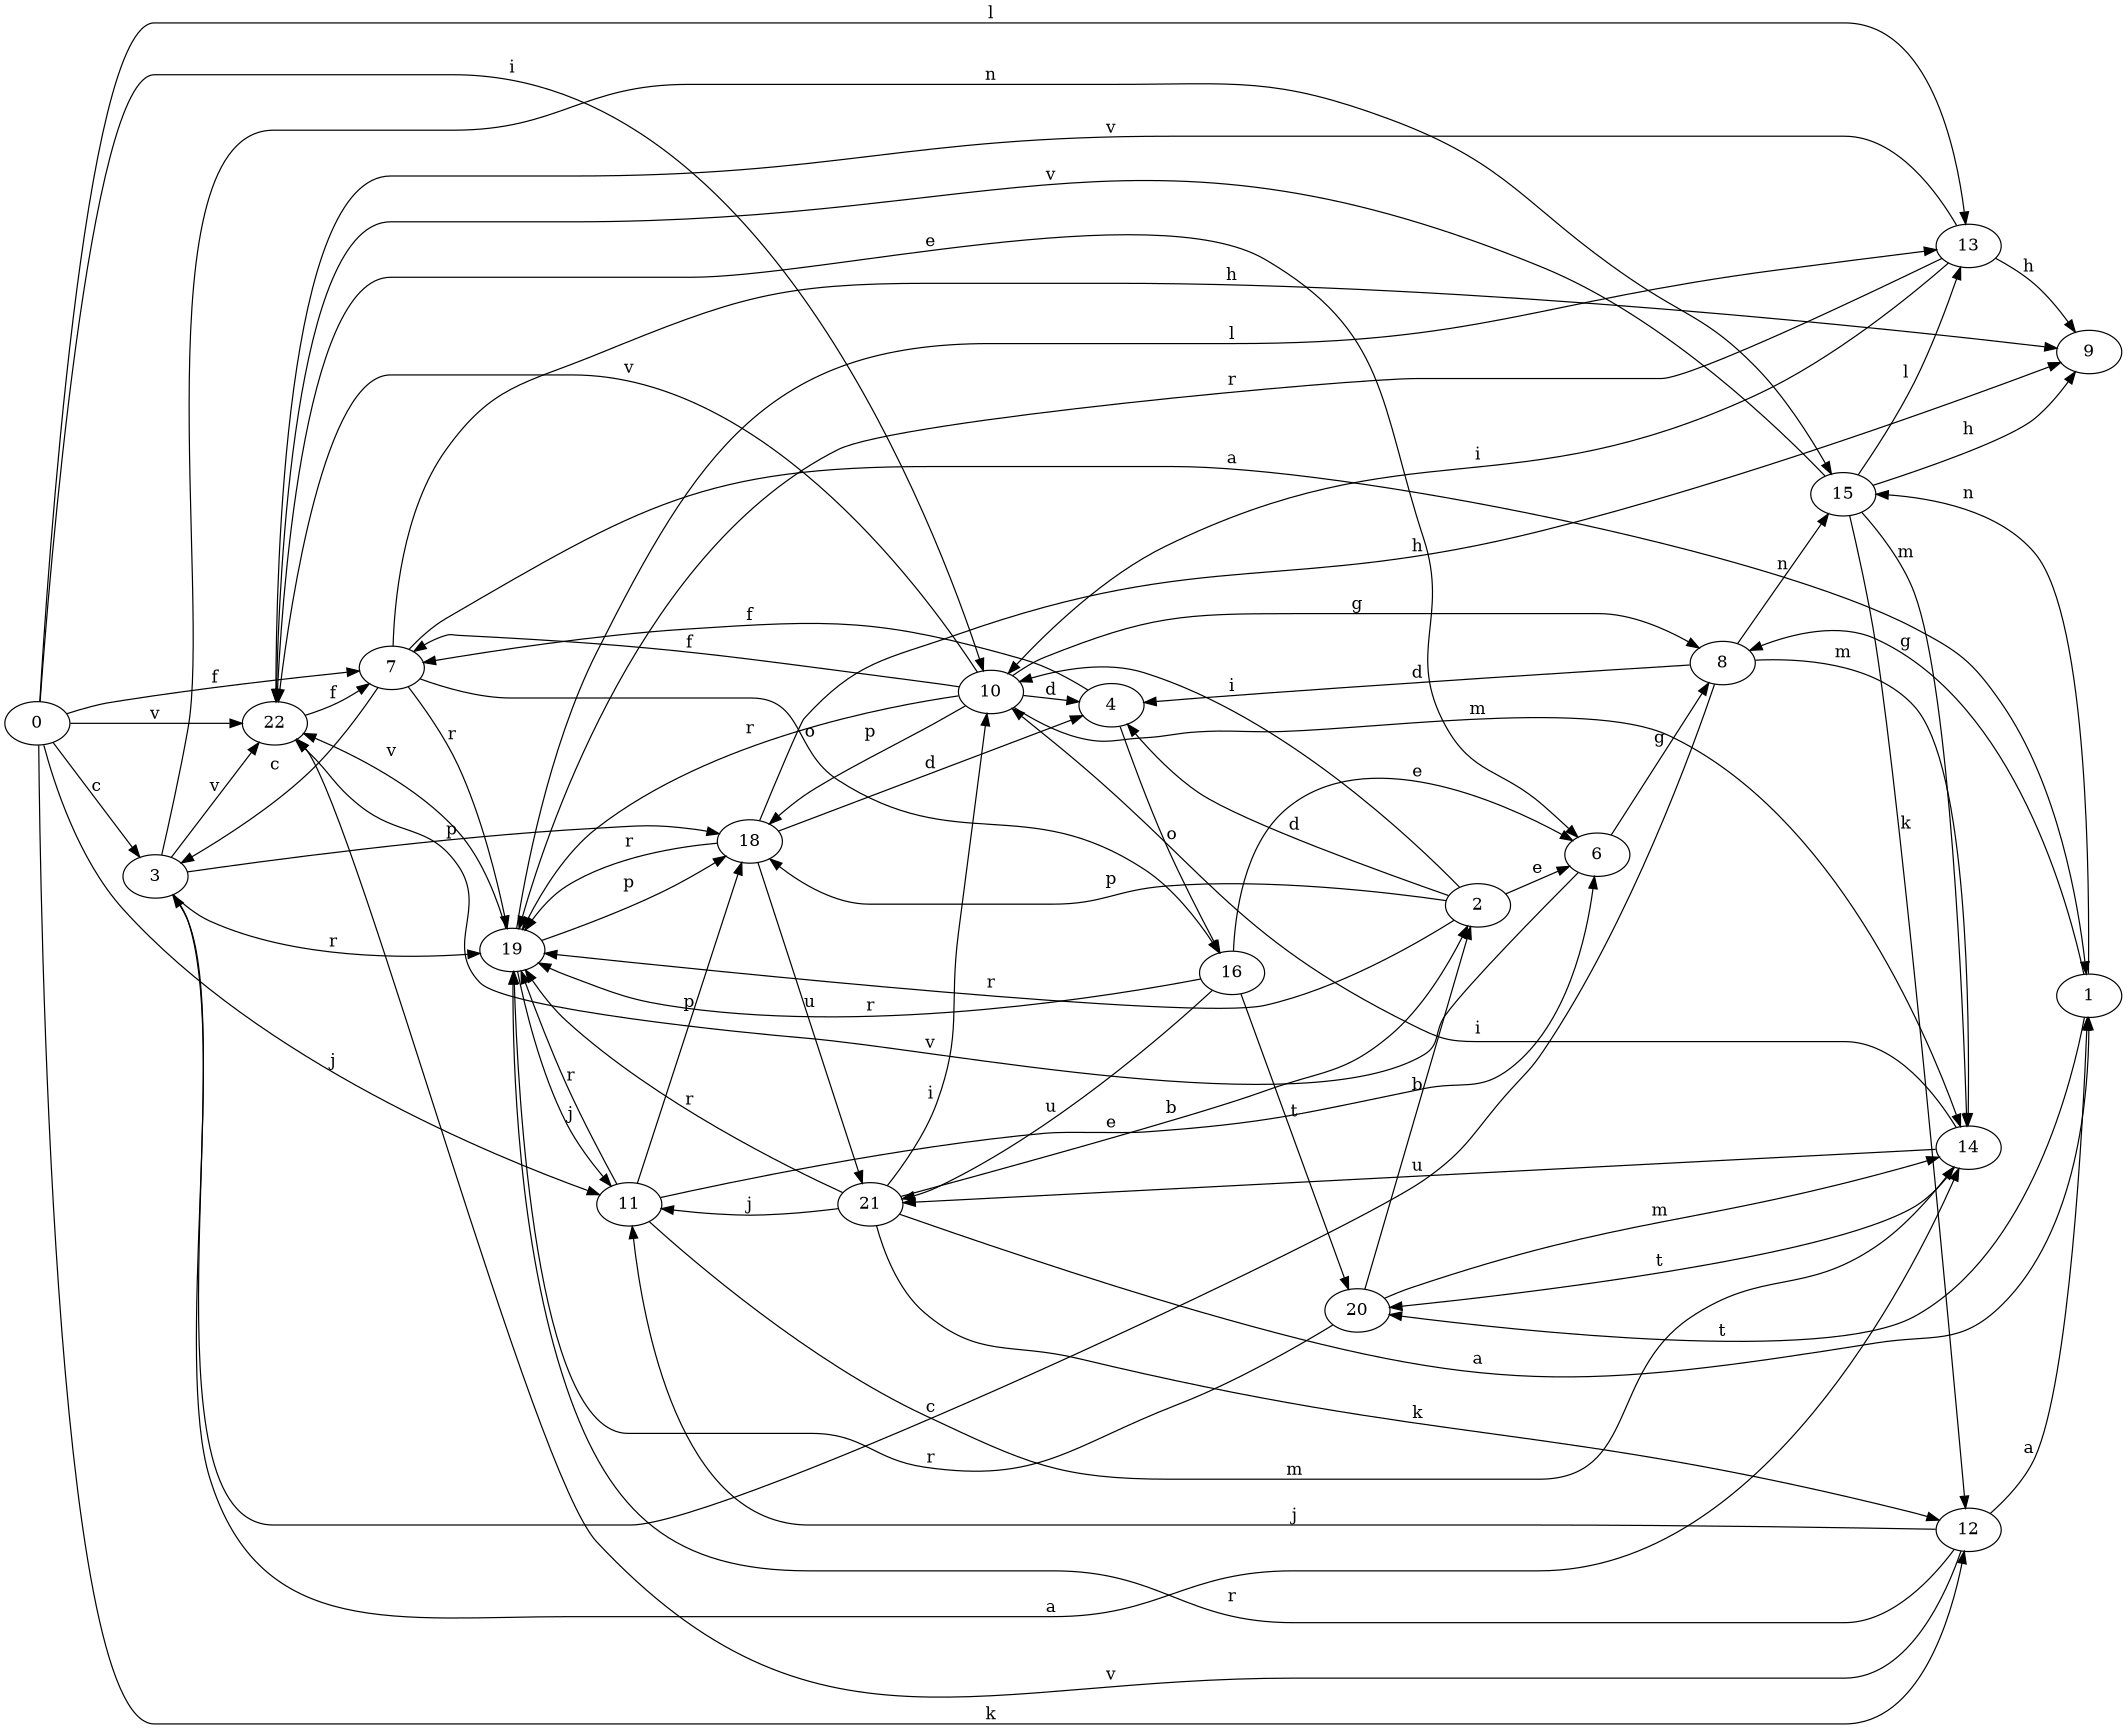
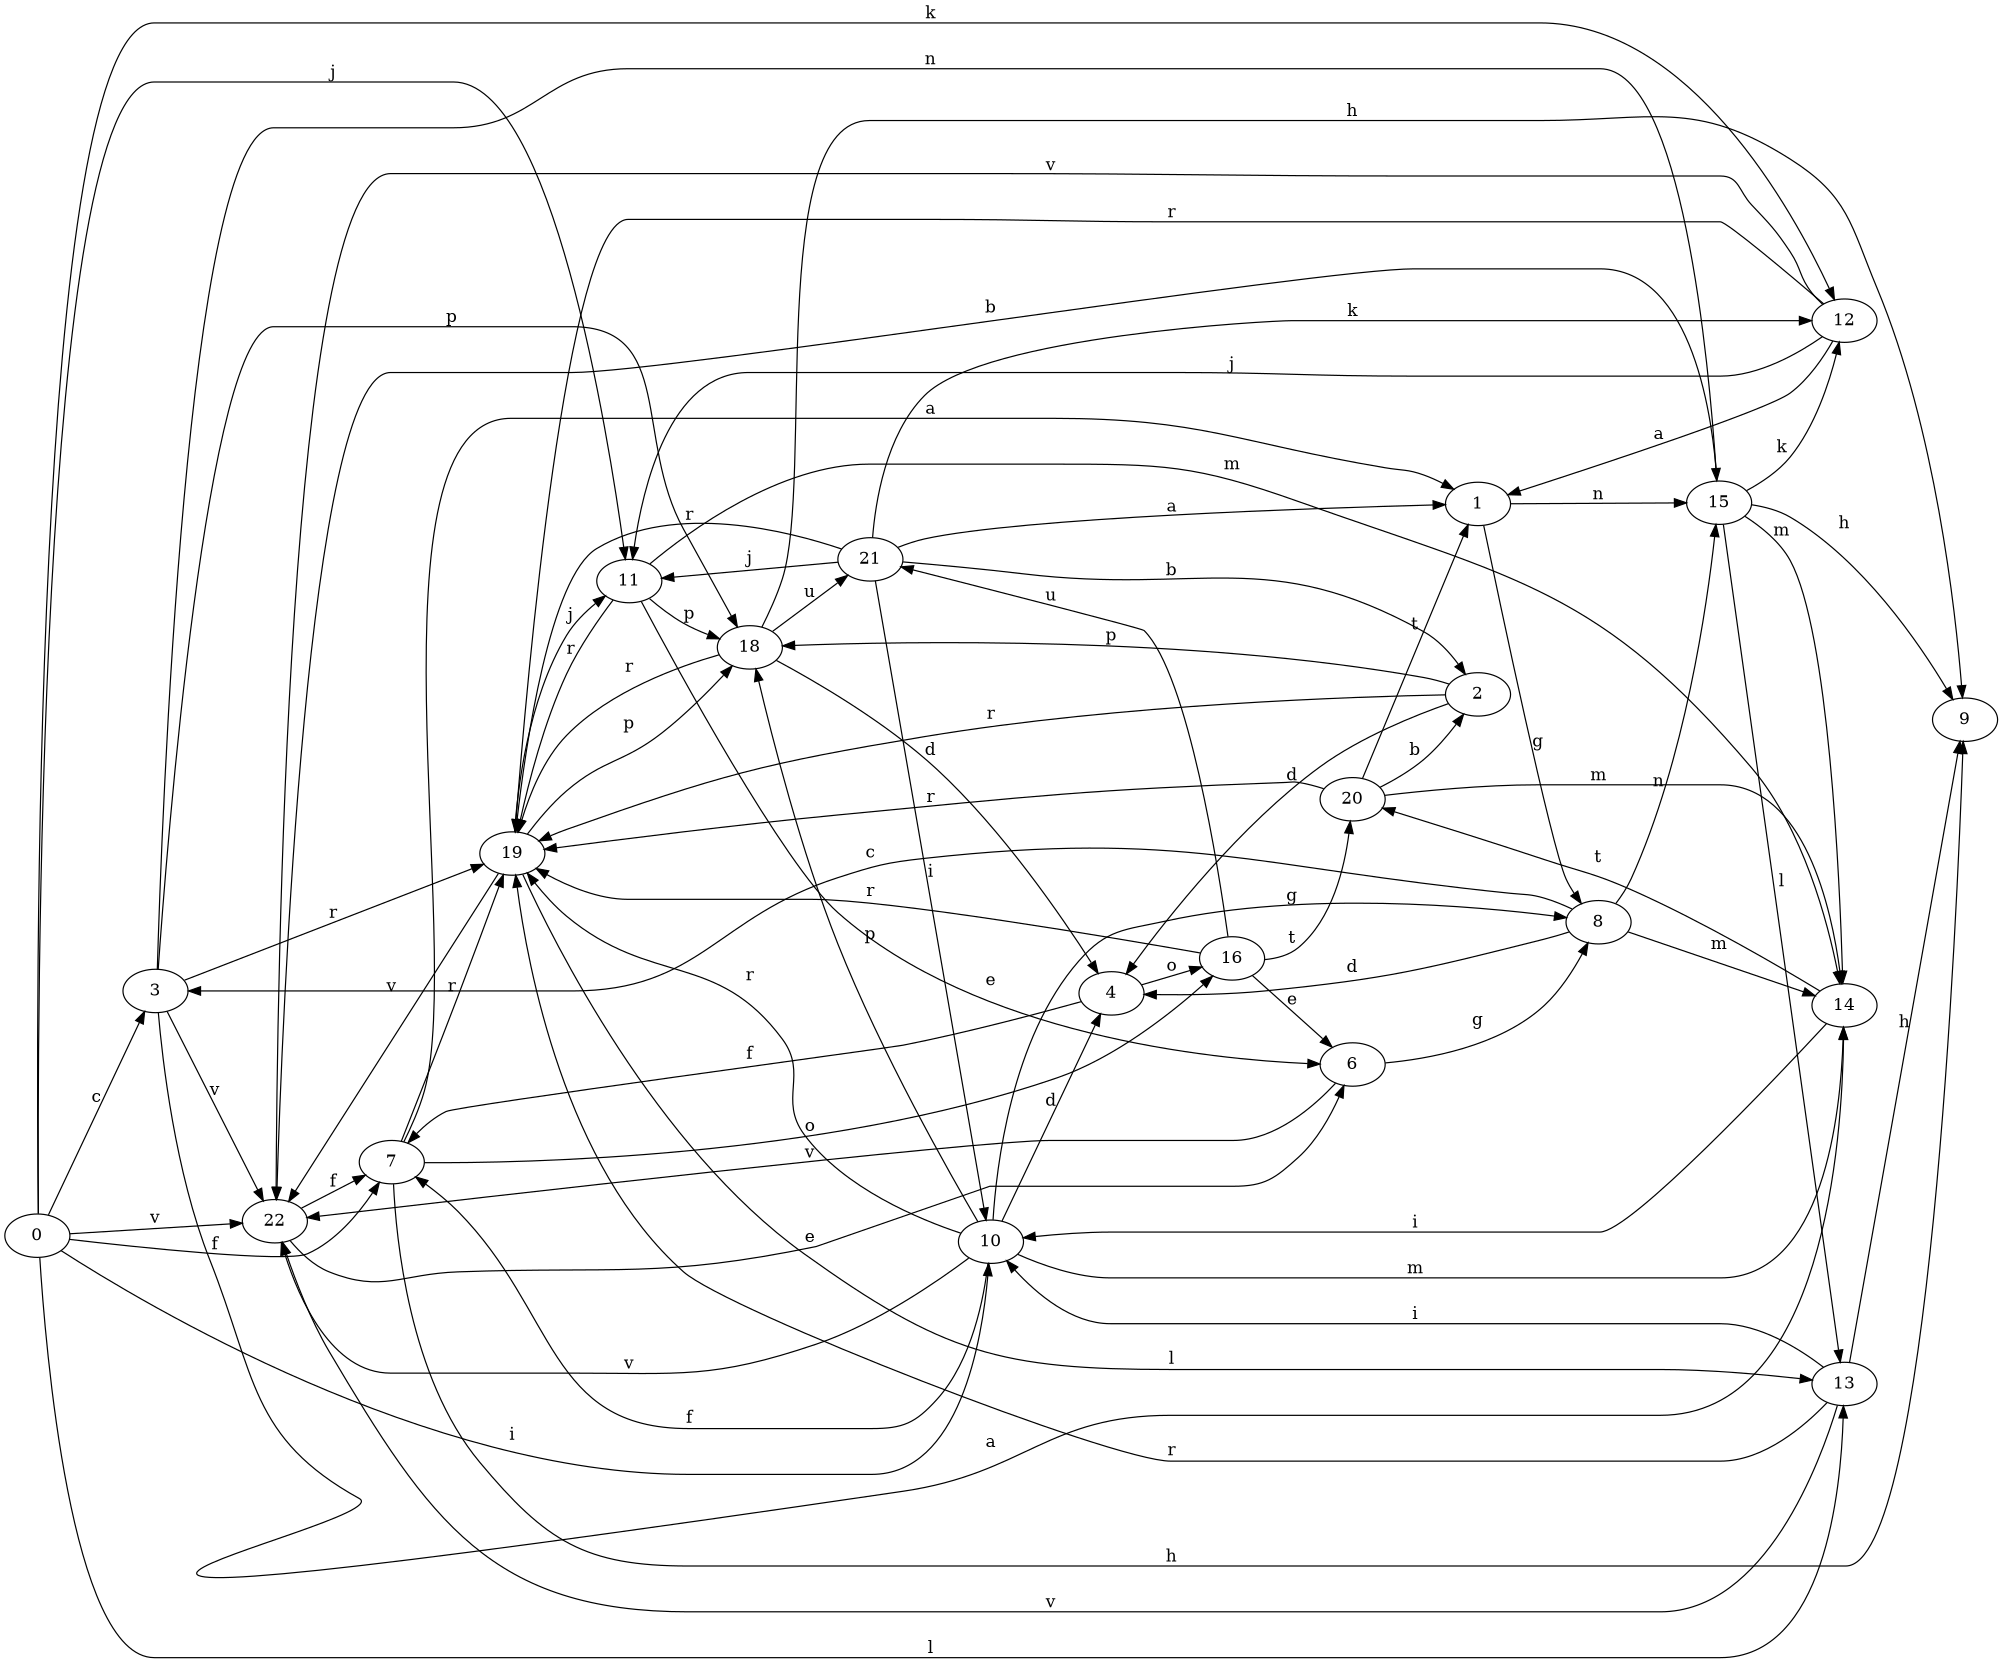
(1051, 175) -> (991, 308)
(1255, 724) -> none
(296, 784) -> none
(1532, 883) -> none
(1451, 1174) -> none
(1836, 1336) -> (1413, 657)
